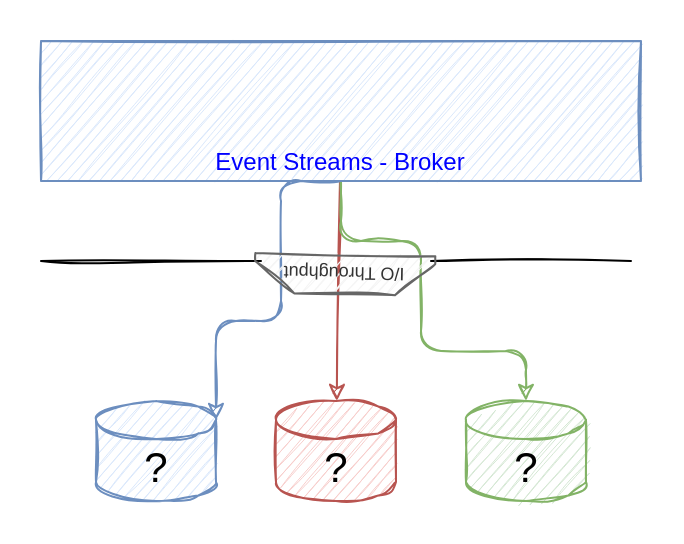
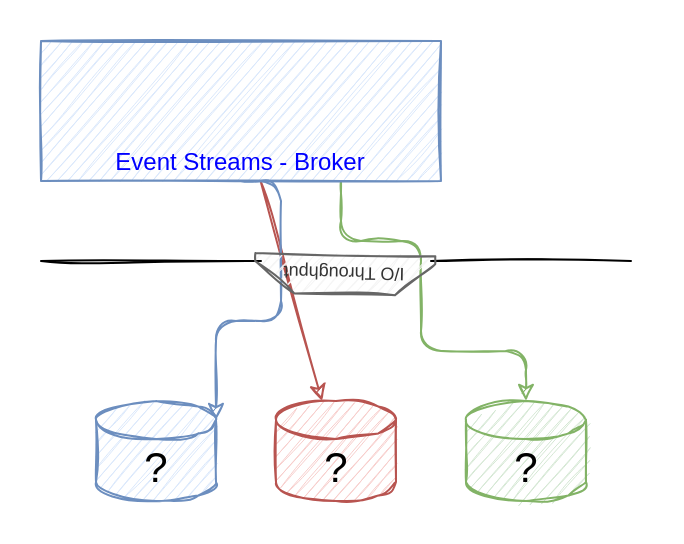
(341, 111) -> (241, 111)
